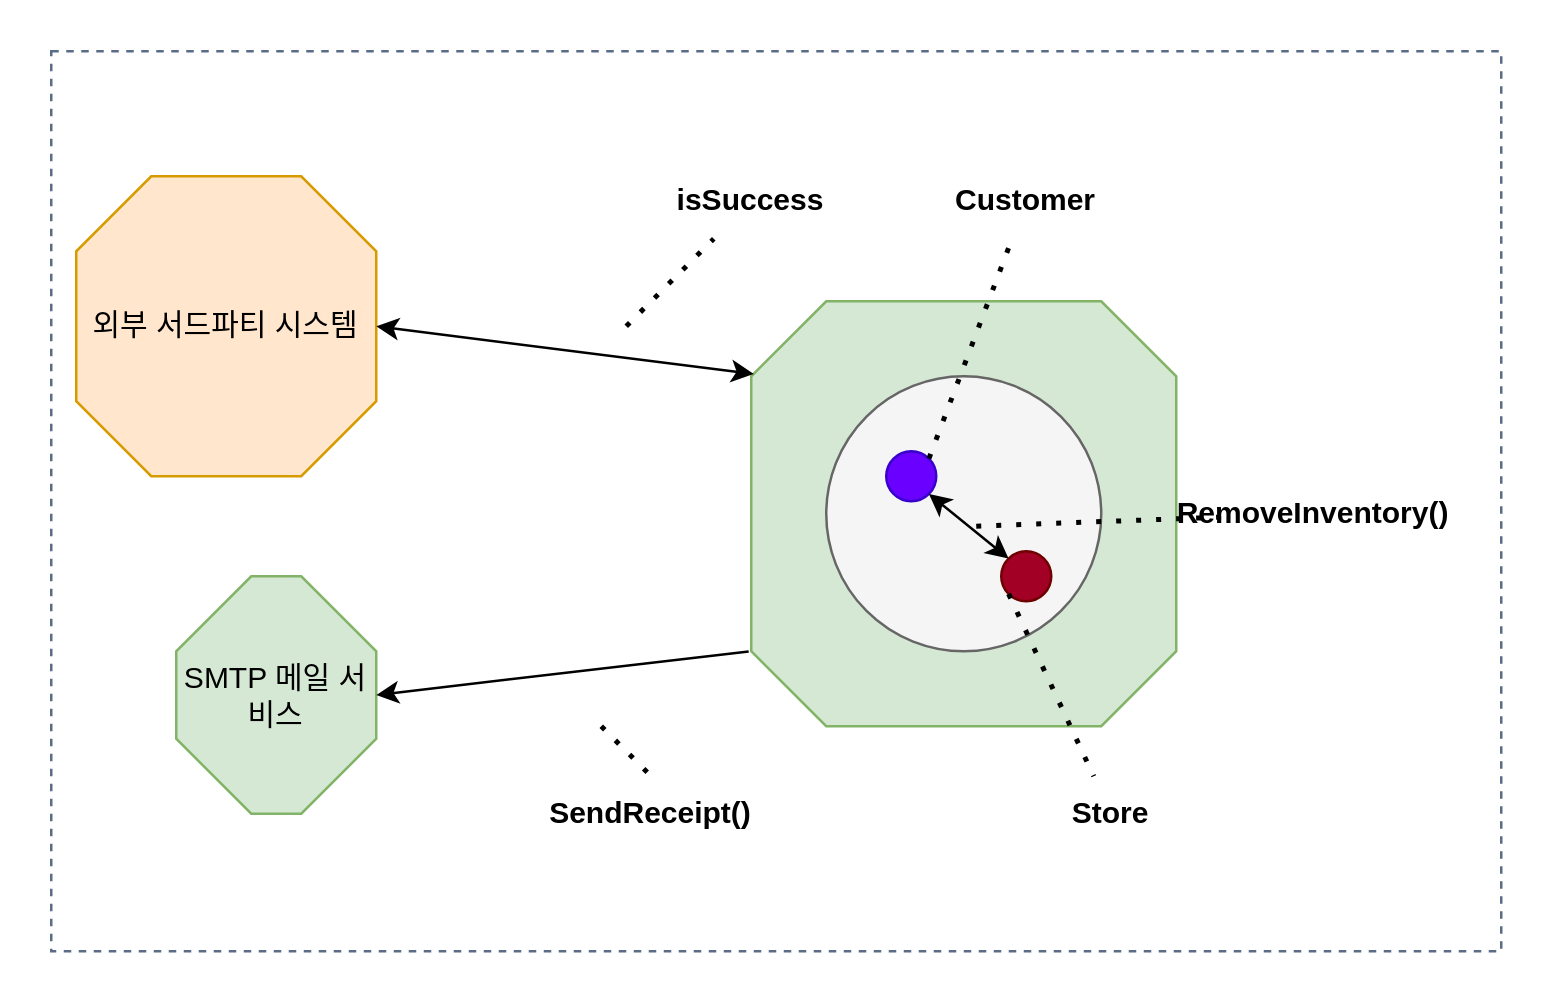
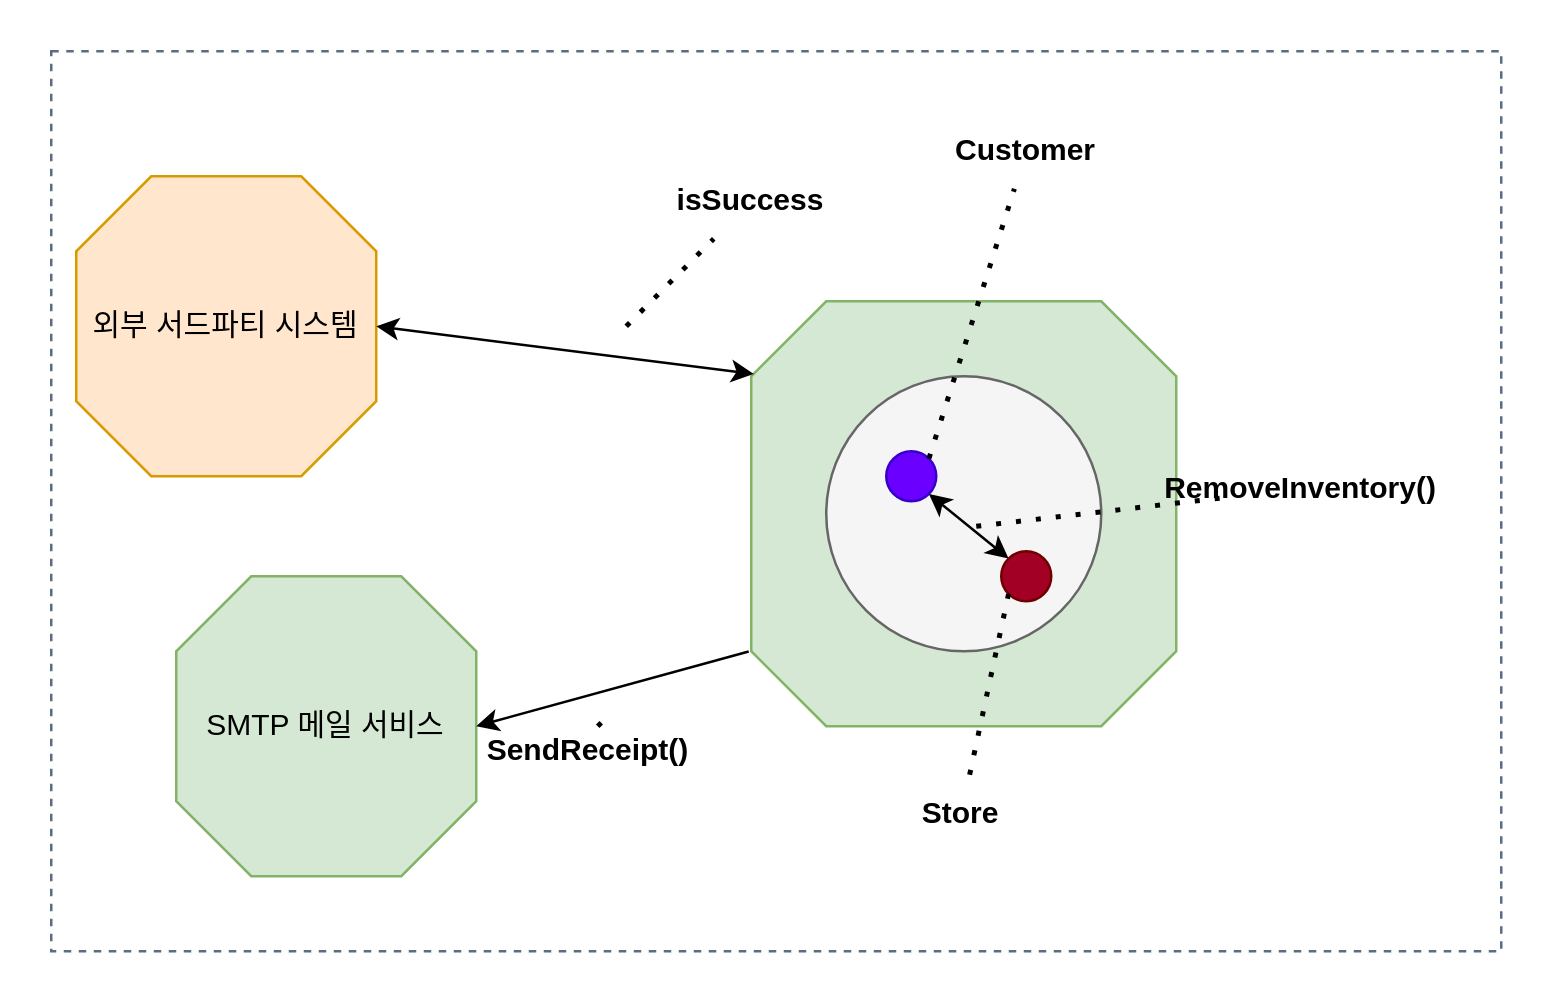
(1026, 201) -> (1026, 151)
(1314, 514) -> (1301, 489)
(276, 695) -> (326, 726)
(651, 814) -> (589, 751)
(1111, 814) -> (961, 814)
